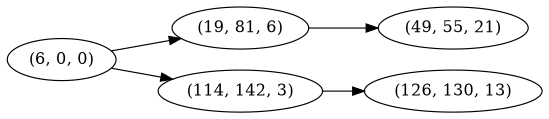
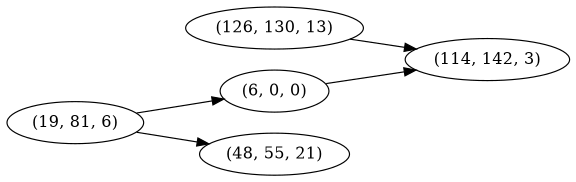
(453, 28) -> (275, 154)
(140, 46) -> (174, 107)
(338, 91) -> (377, 43)
